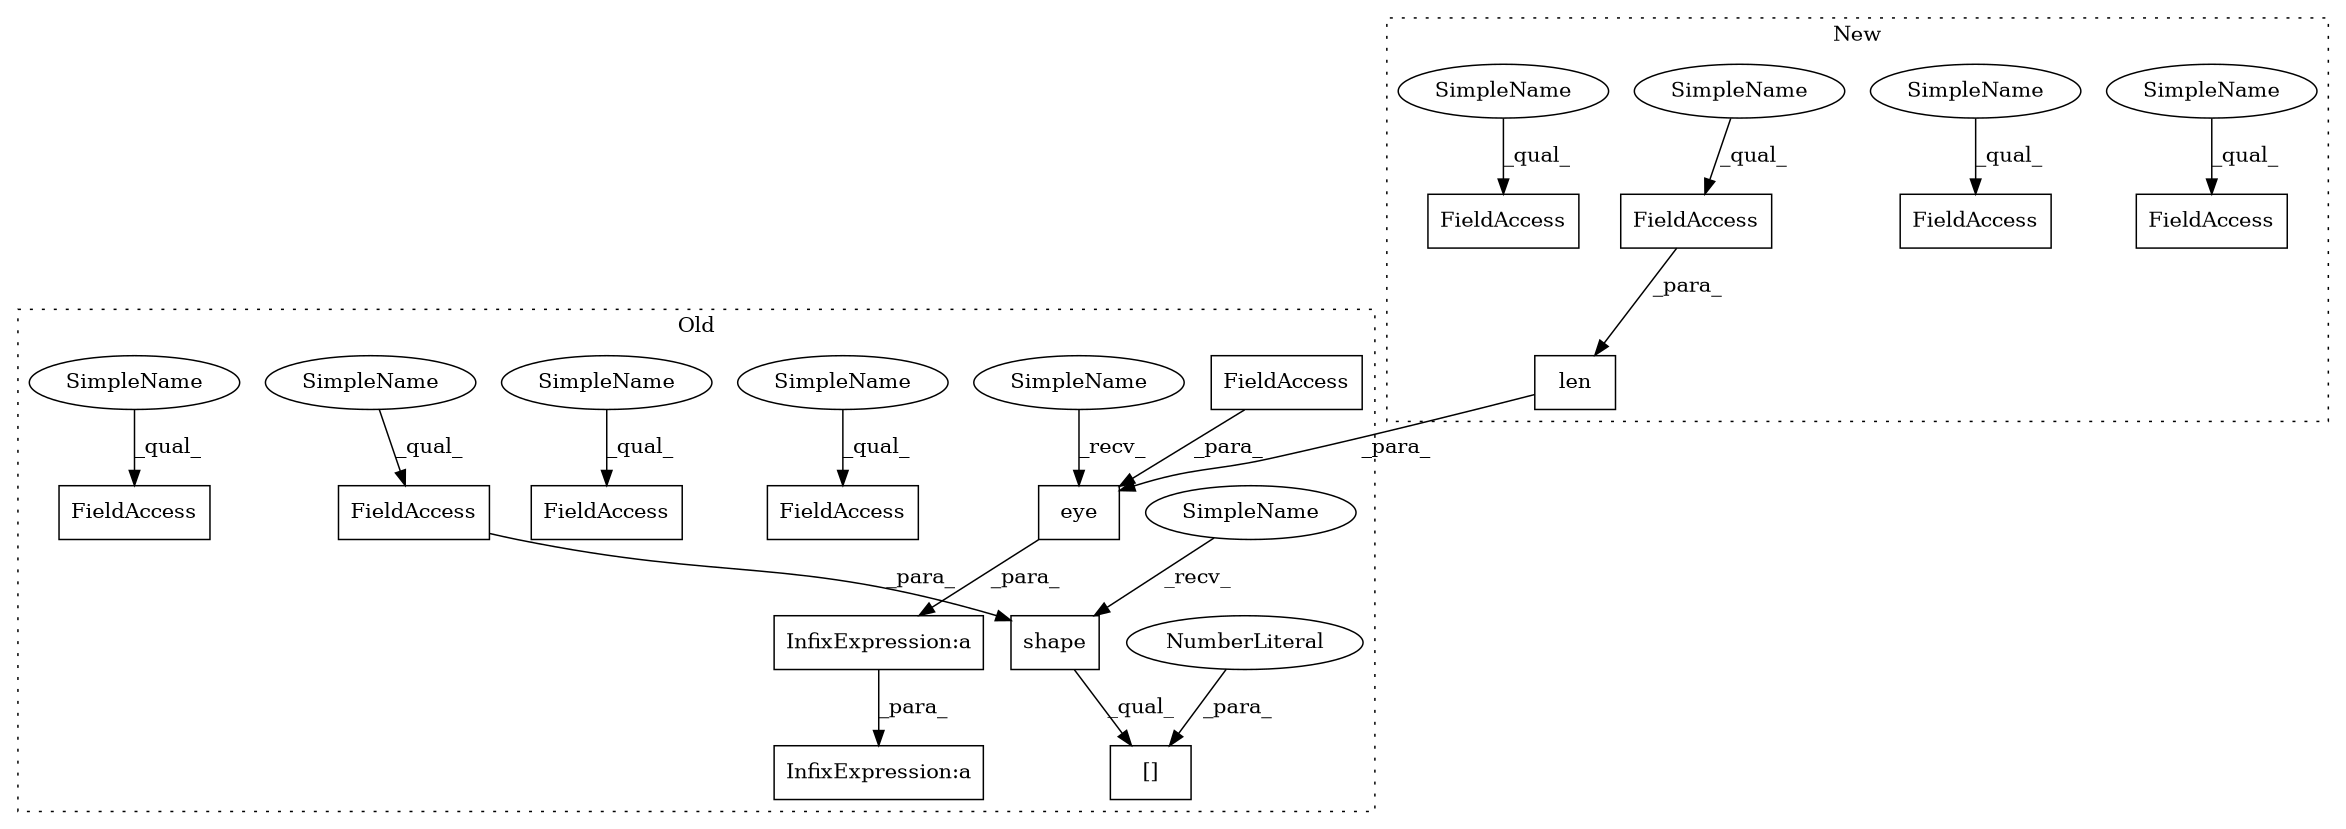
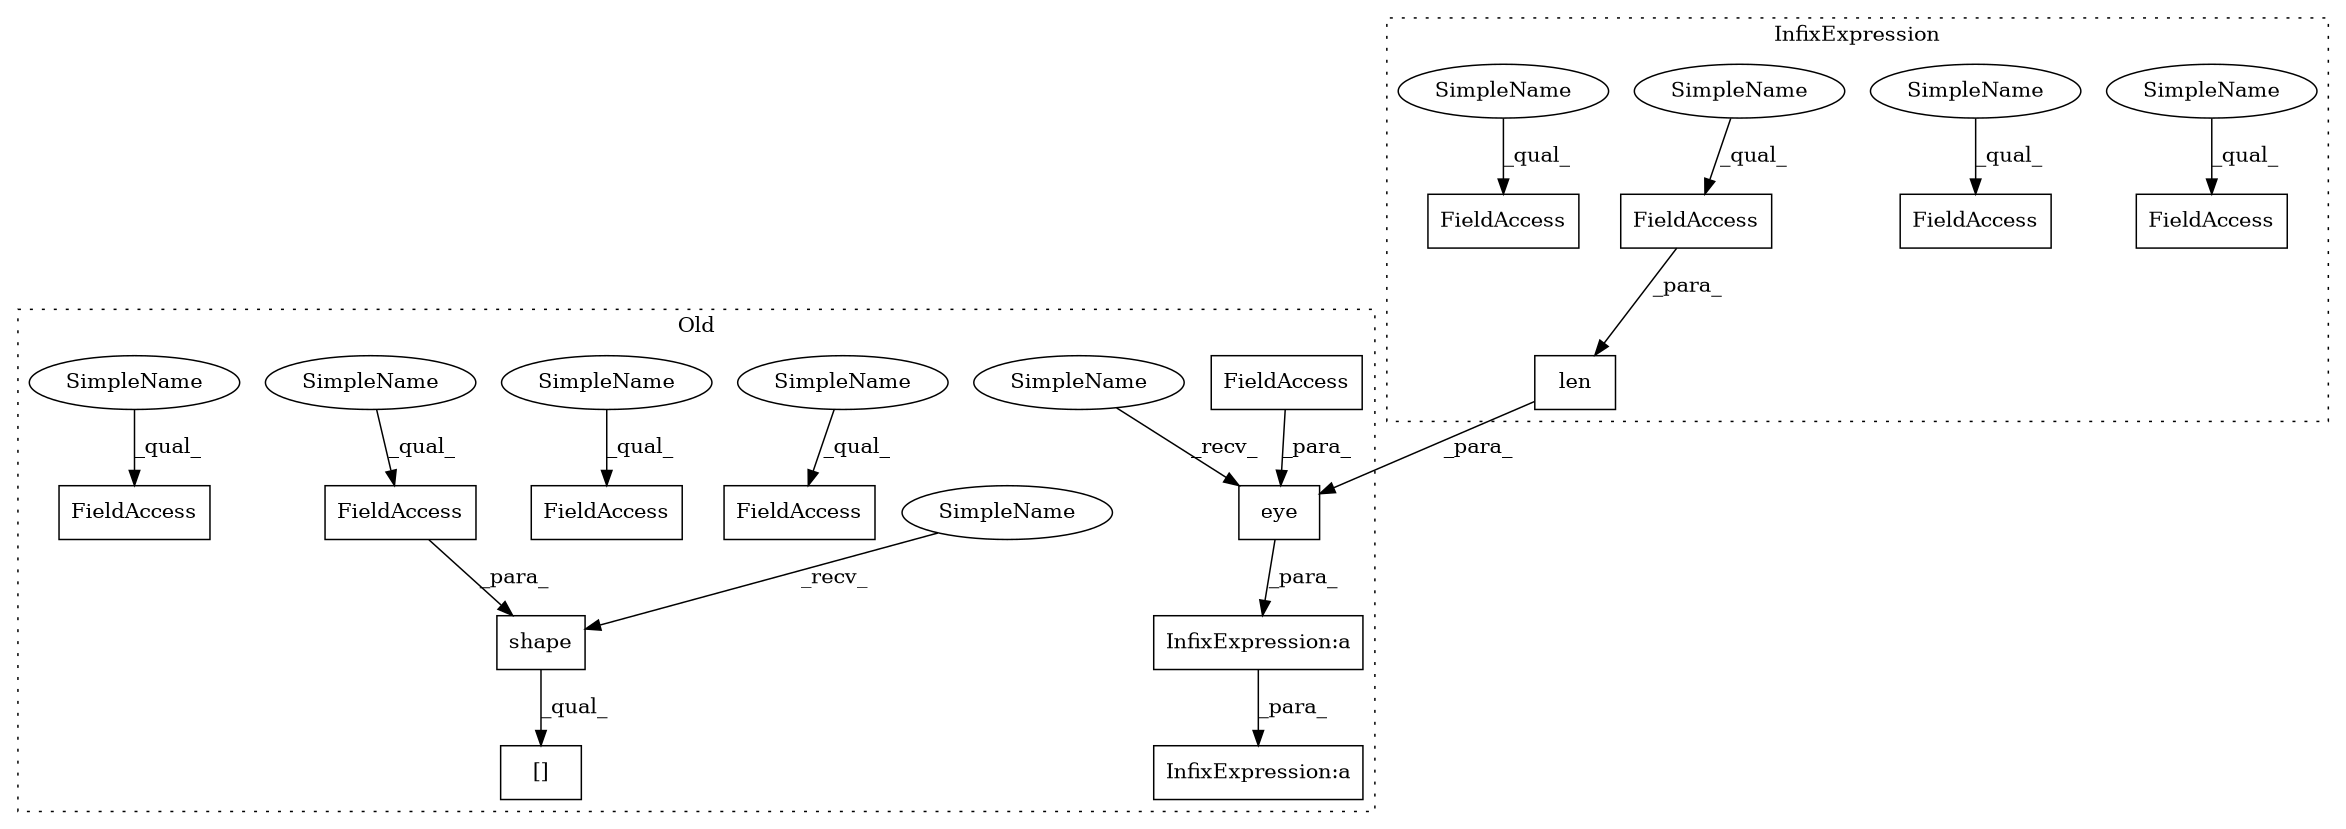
(1858, 35) -> (1858, 35)
(1245, 643) -> none
